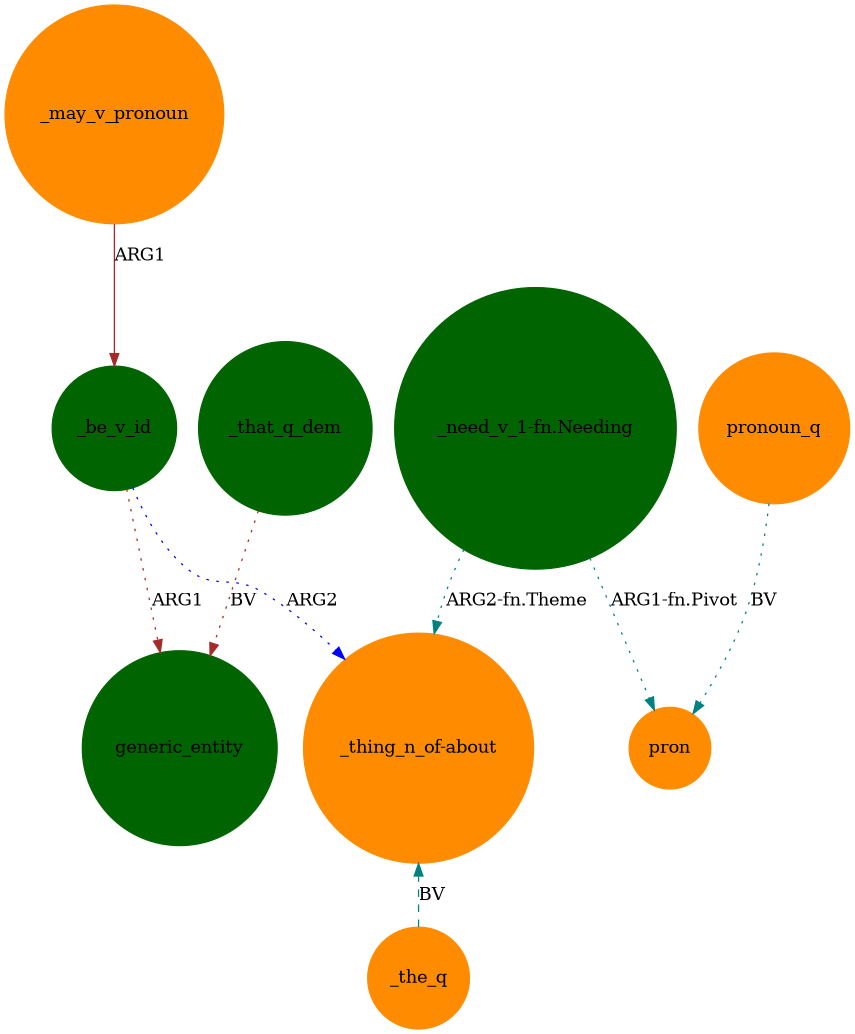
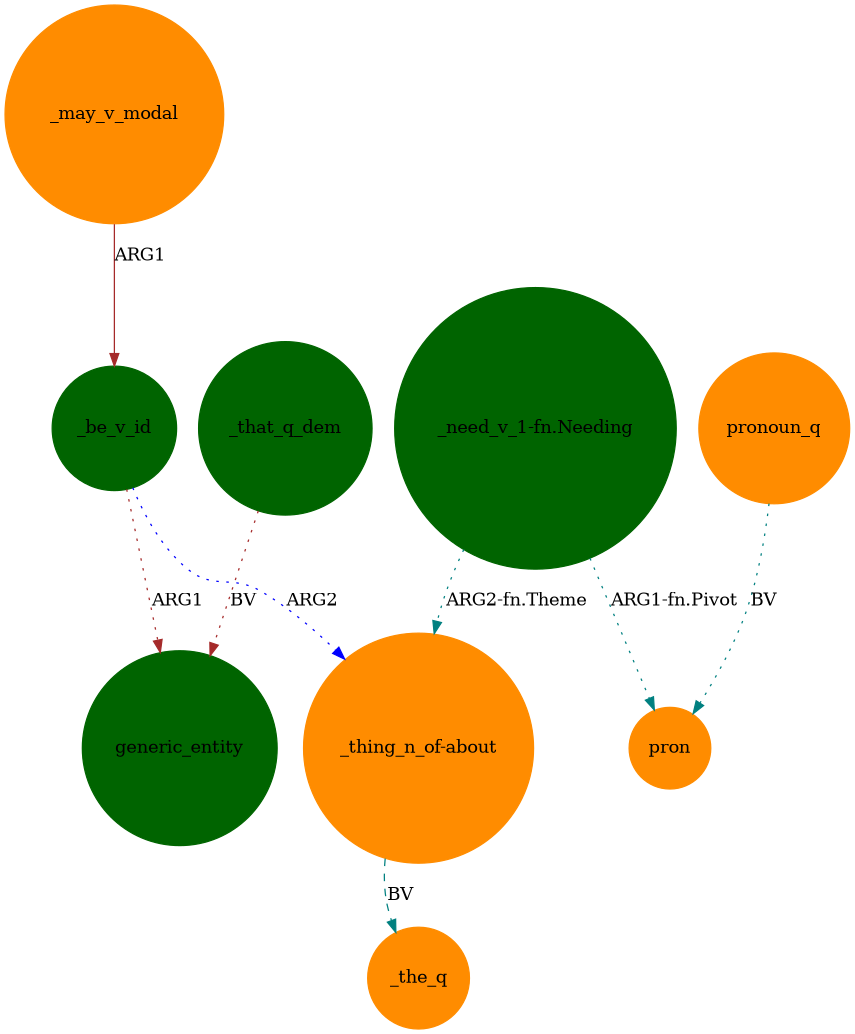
(114, 114) -> (114, 114)
(419, 902) -> (385, 890)
